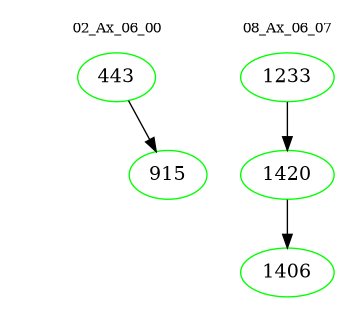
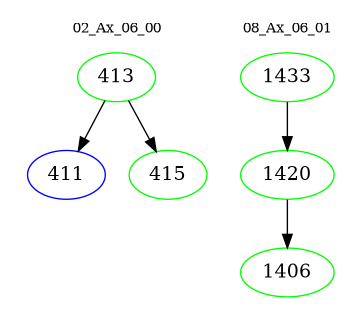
(287, 29) -> (287, 29)
(117, 77) -> (117, 77)
(287, 77) -> (287, 77)
none -> (66, 175)
(168, 175) -> (168, 175)
